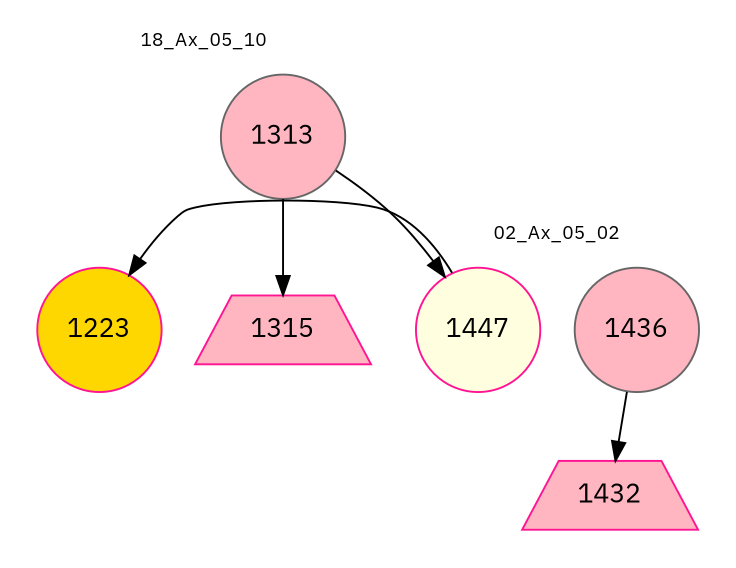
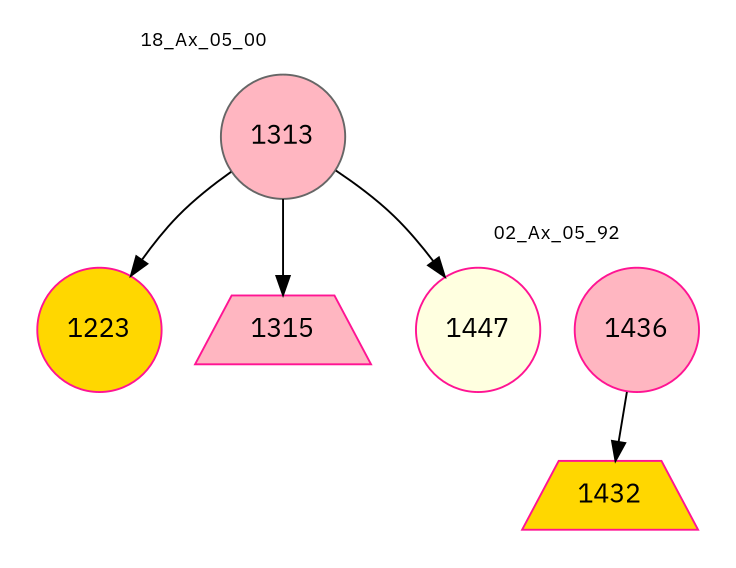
(205, 41) -> (205, 41)
(299, 201) -> (182, 212)
(557, 234) -> (557, 234)
(637, 330) -> (637, 330)
(610, 495) -> (610, 495)
